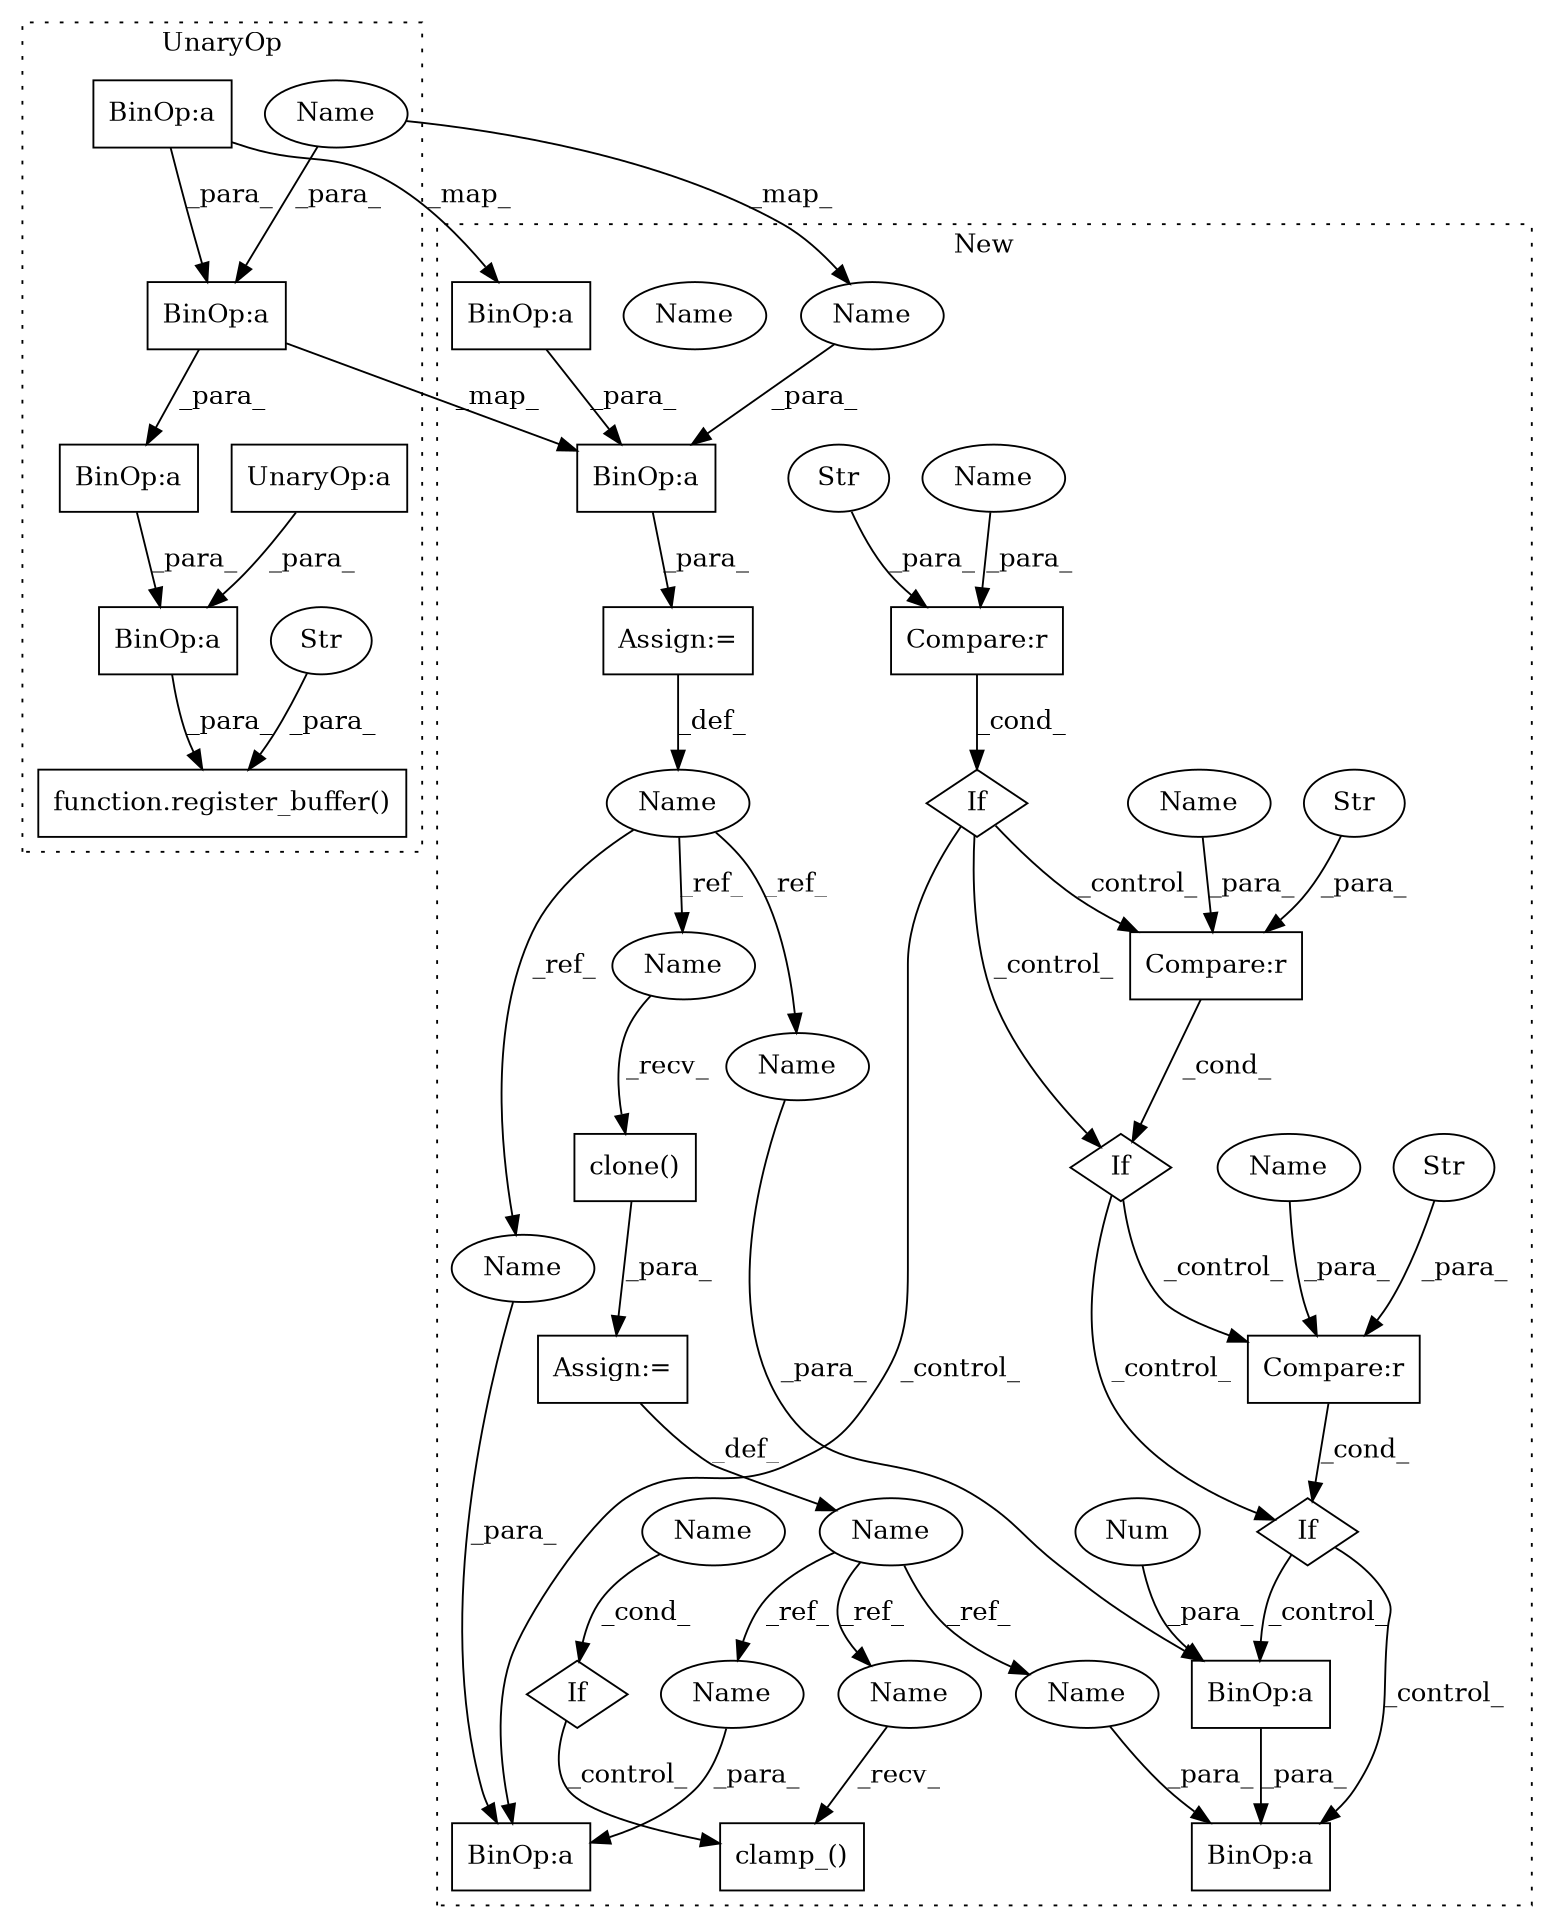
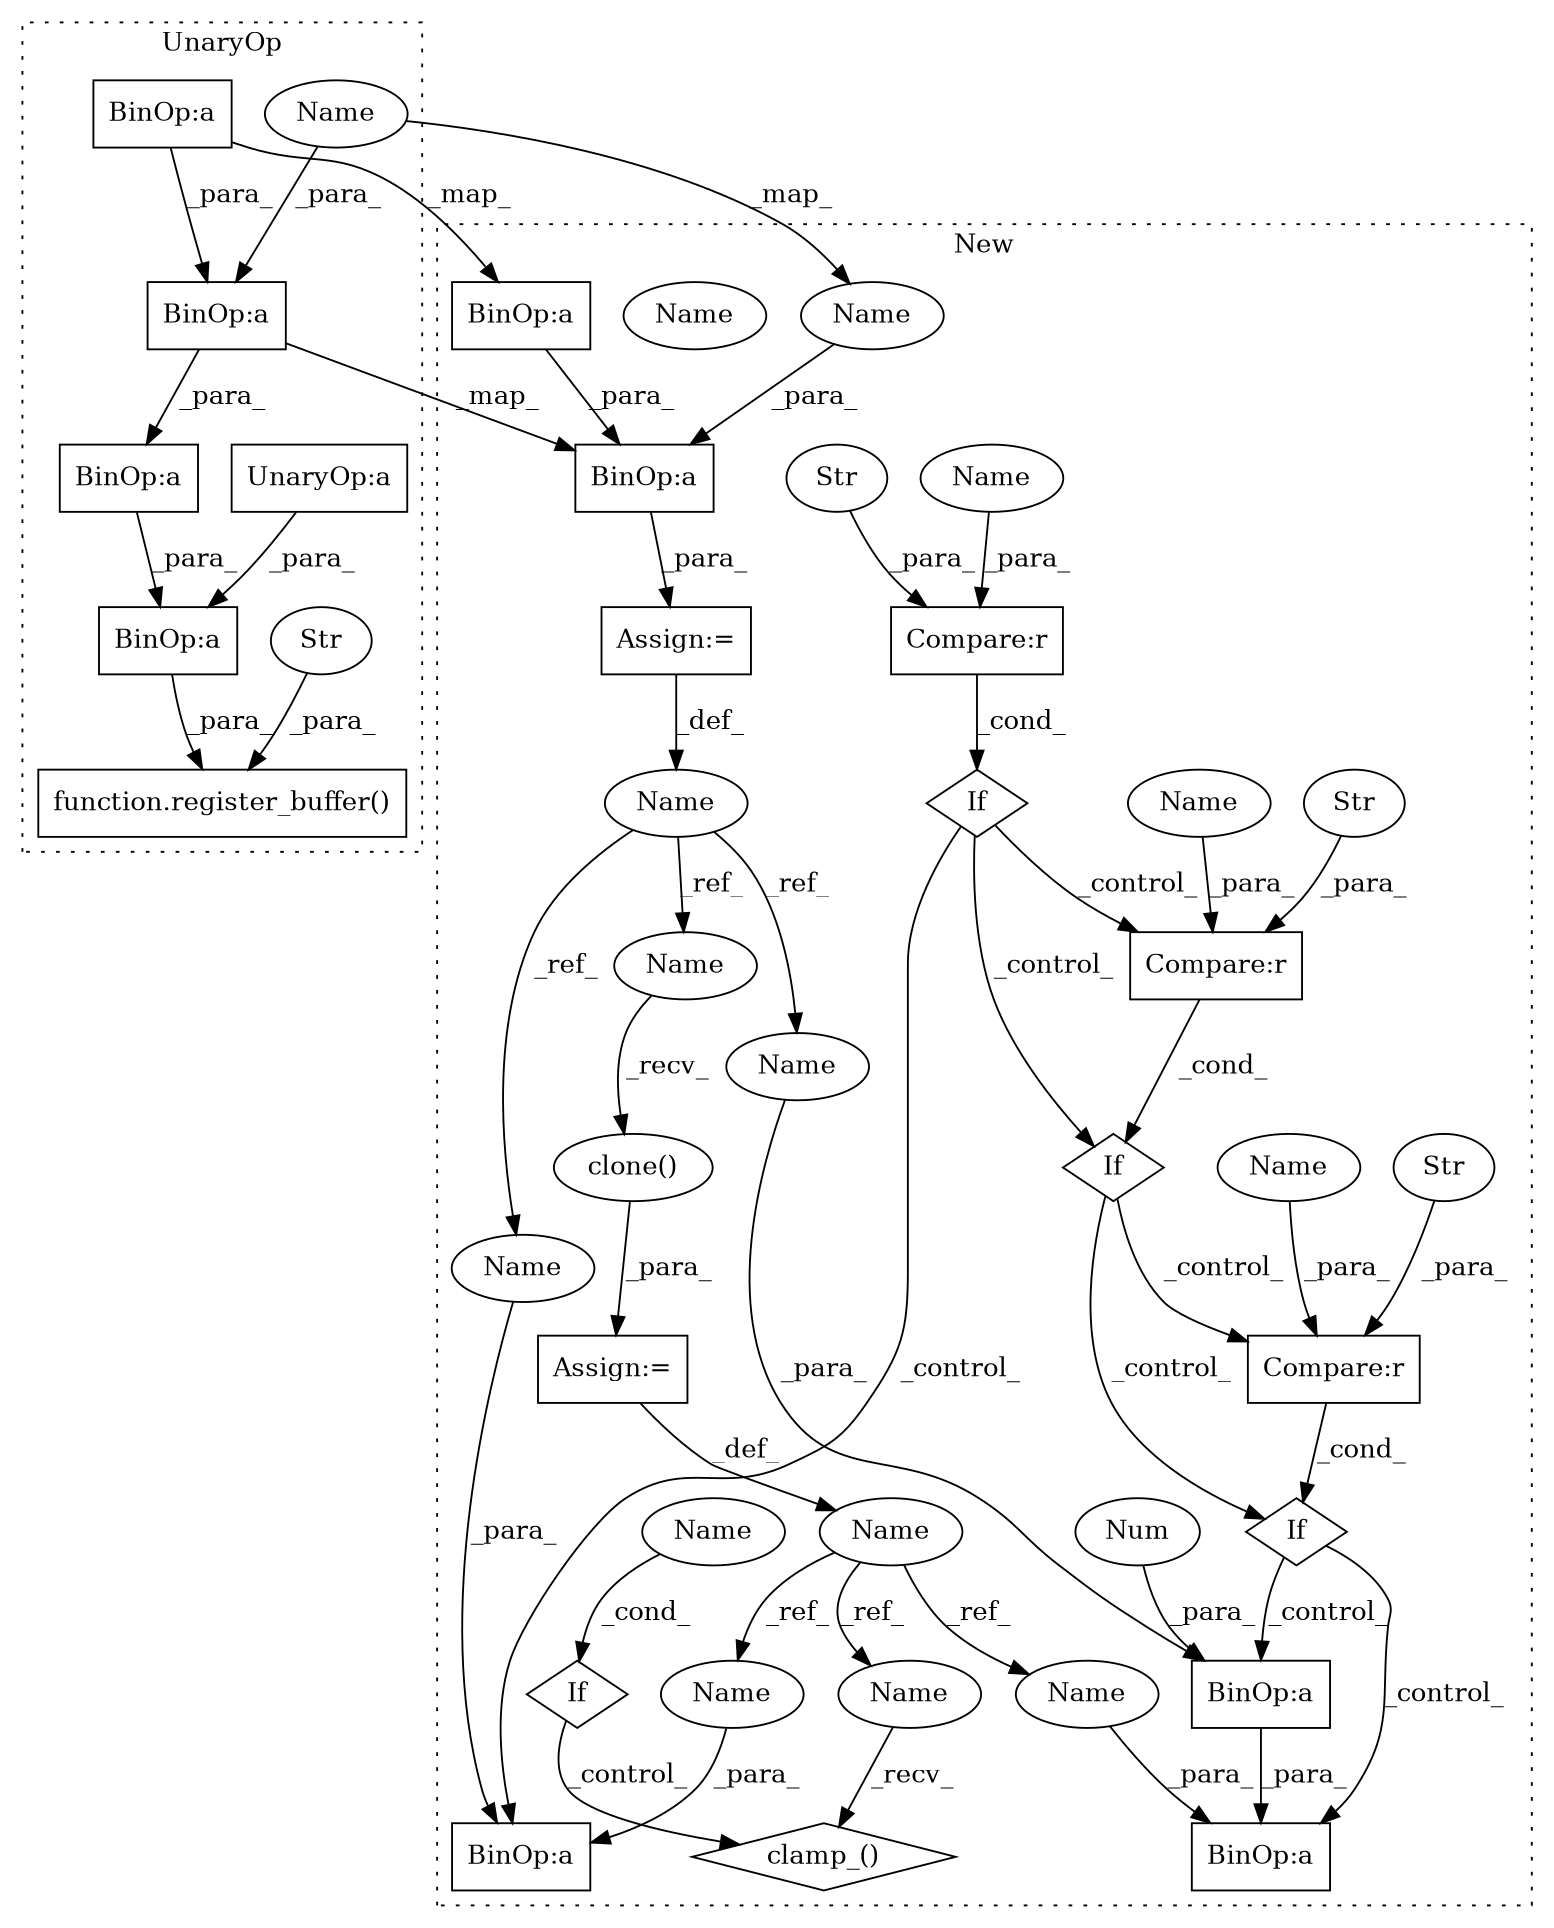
(635, 1168) -> (633, 1168)
(792, 1857) -> (824, 1857)
